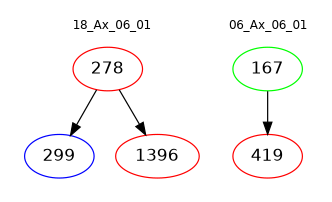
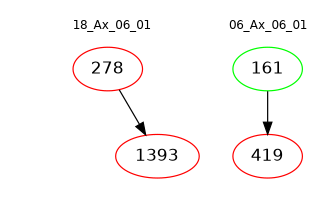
(268, 69) -> (268, 69)
(59, 156) -> none
(157, 156) -> (157, 156)
